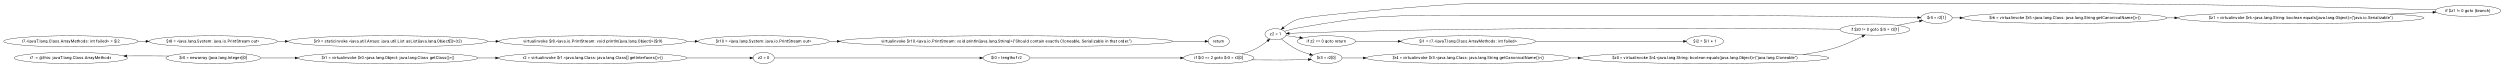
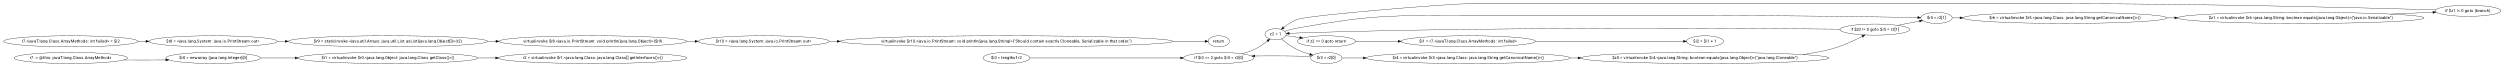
(148, 56) -> (145, 60)
(764, 58) -> none
(1280, 60) -> (1283, 56)
